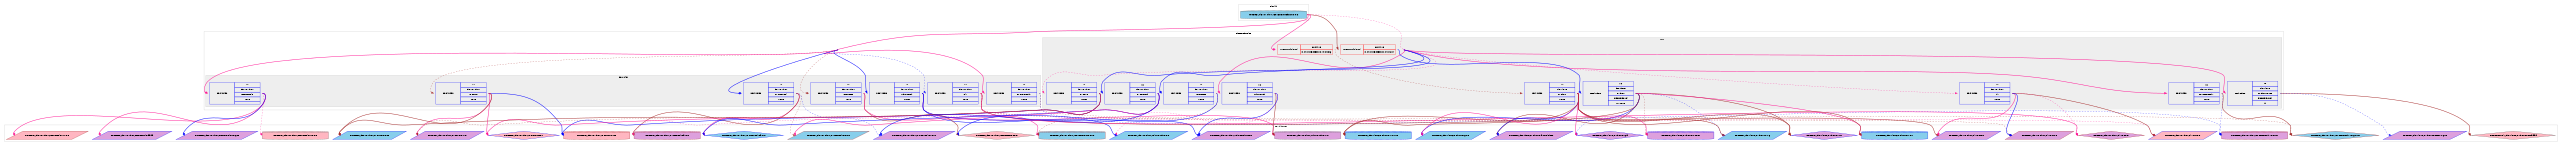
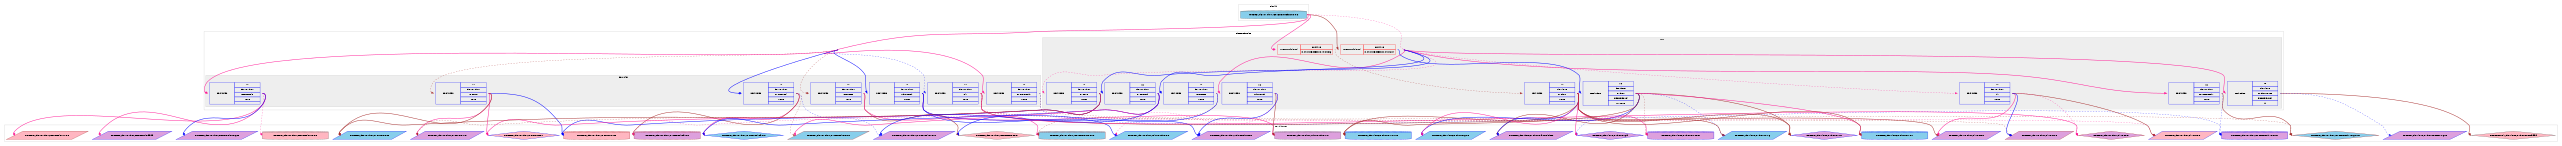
(2255, 135) -> (2255, 135)
